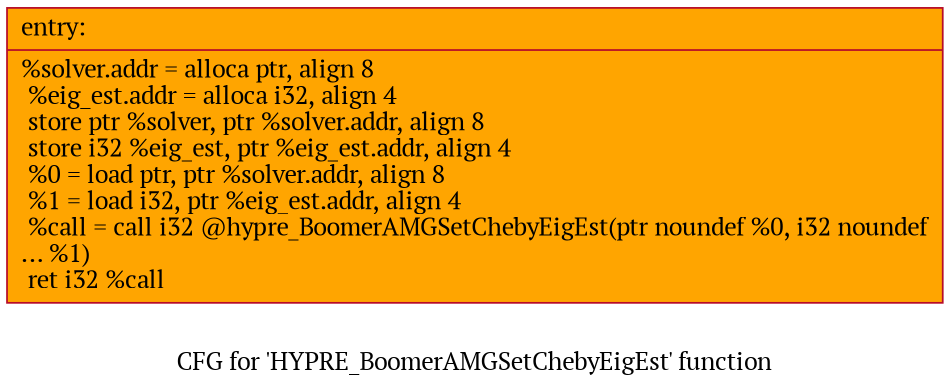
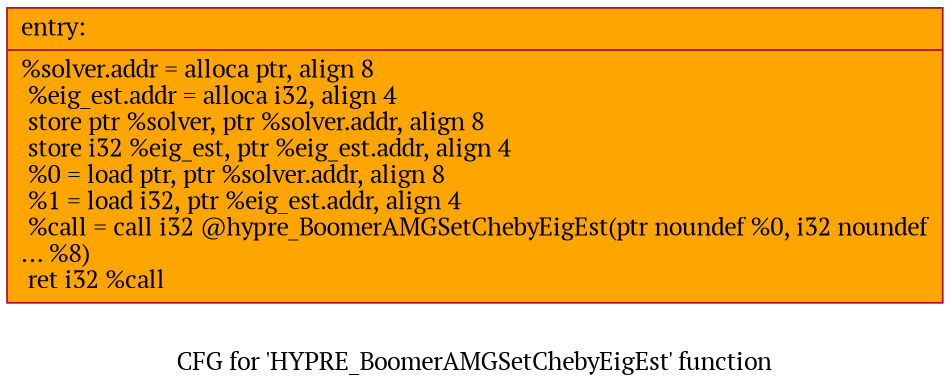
(56, 255) -> (56, 255)
